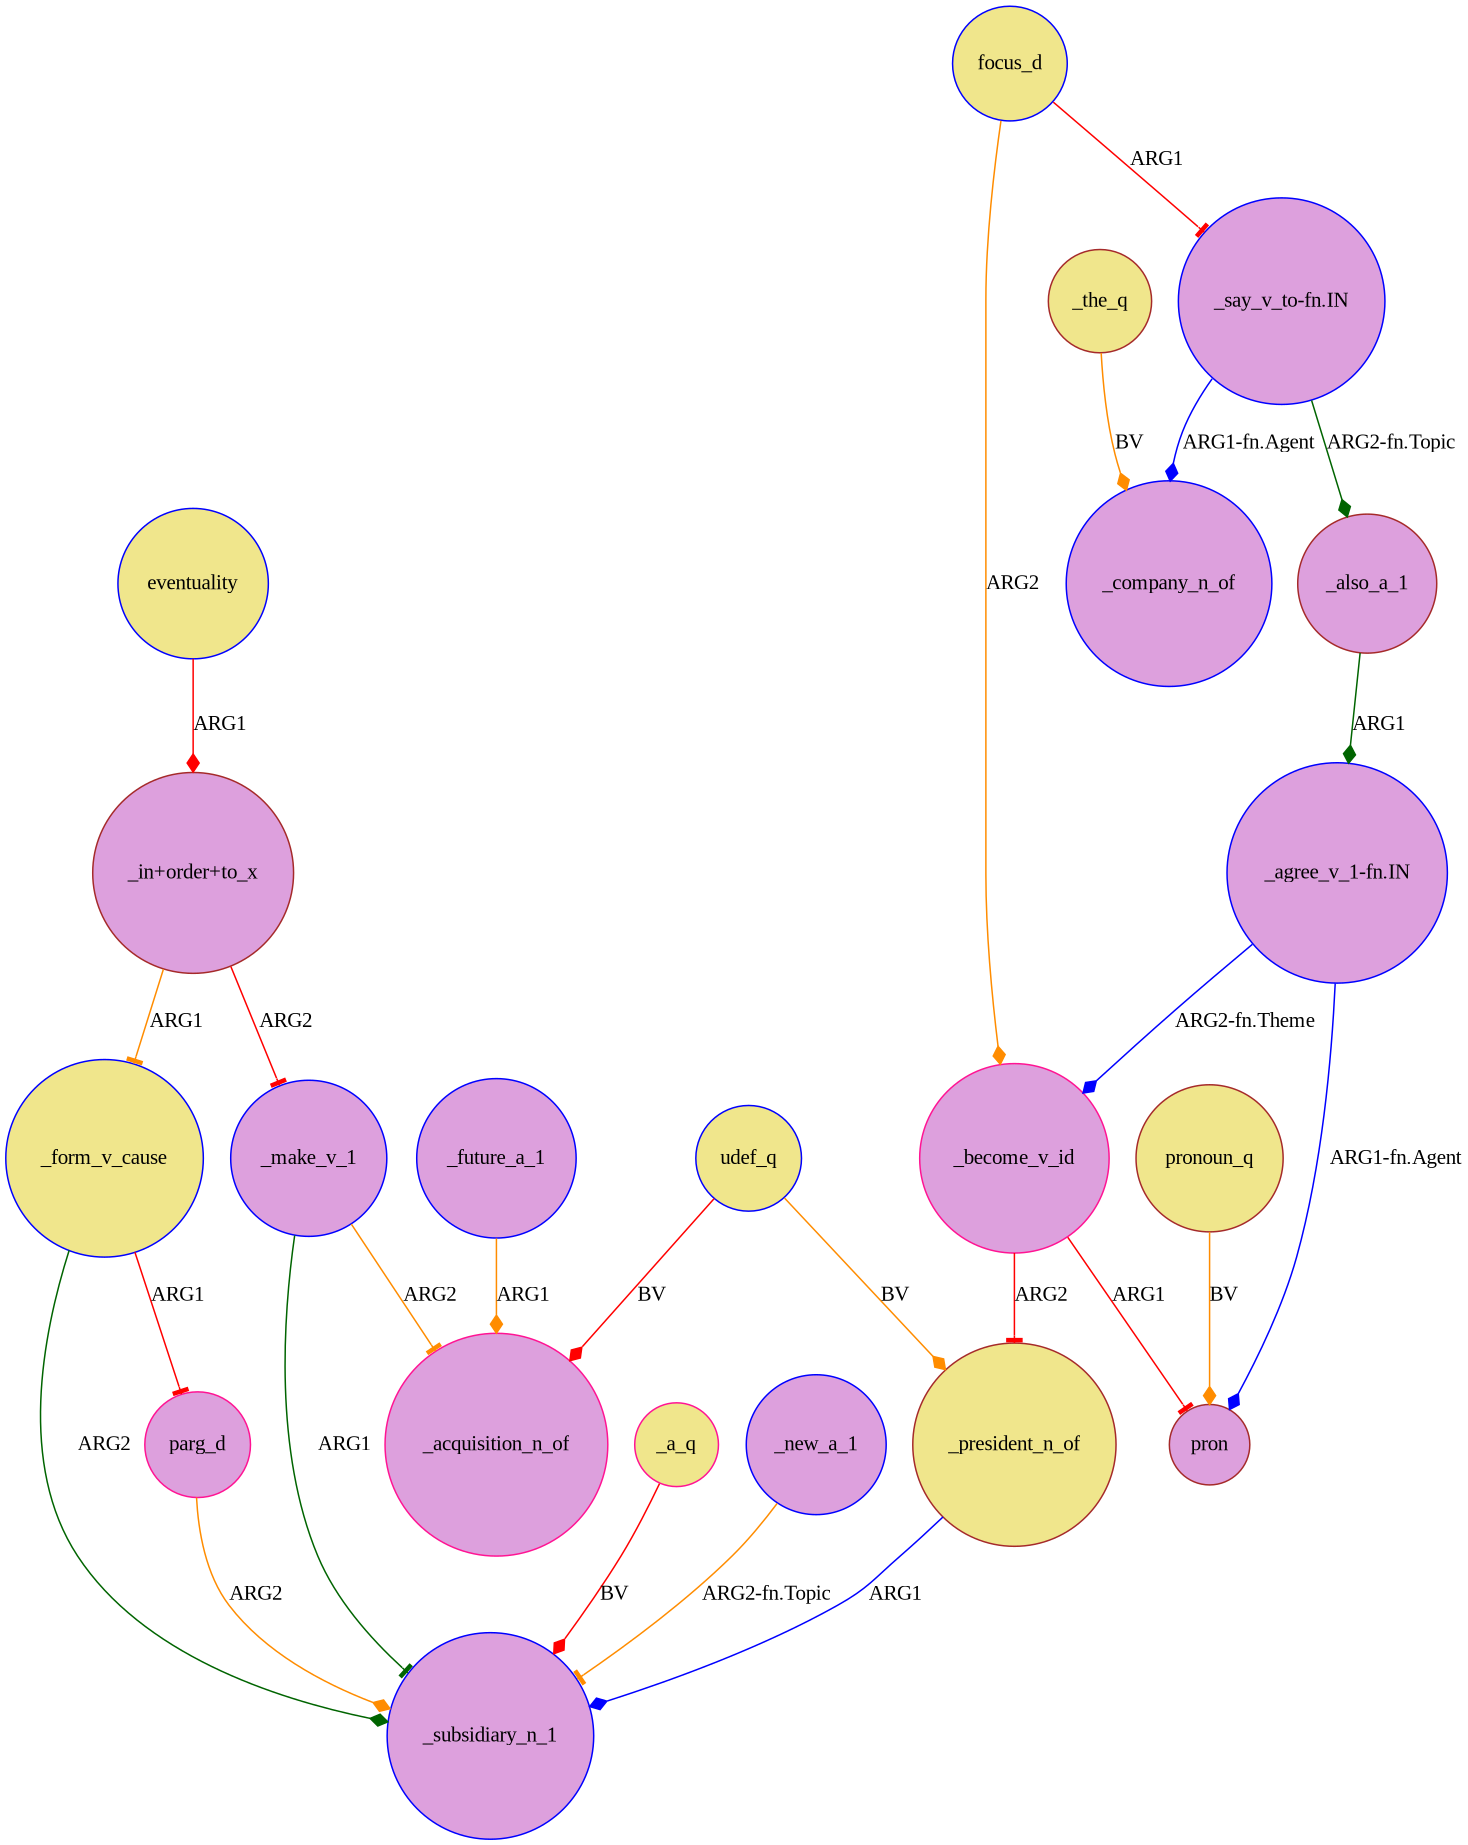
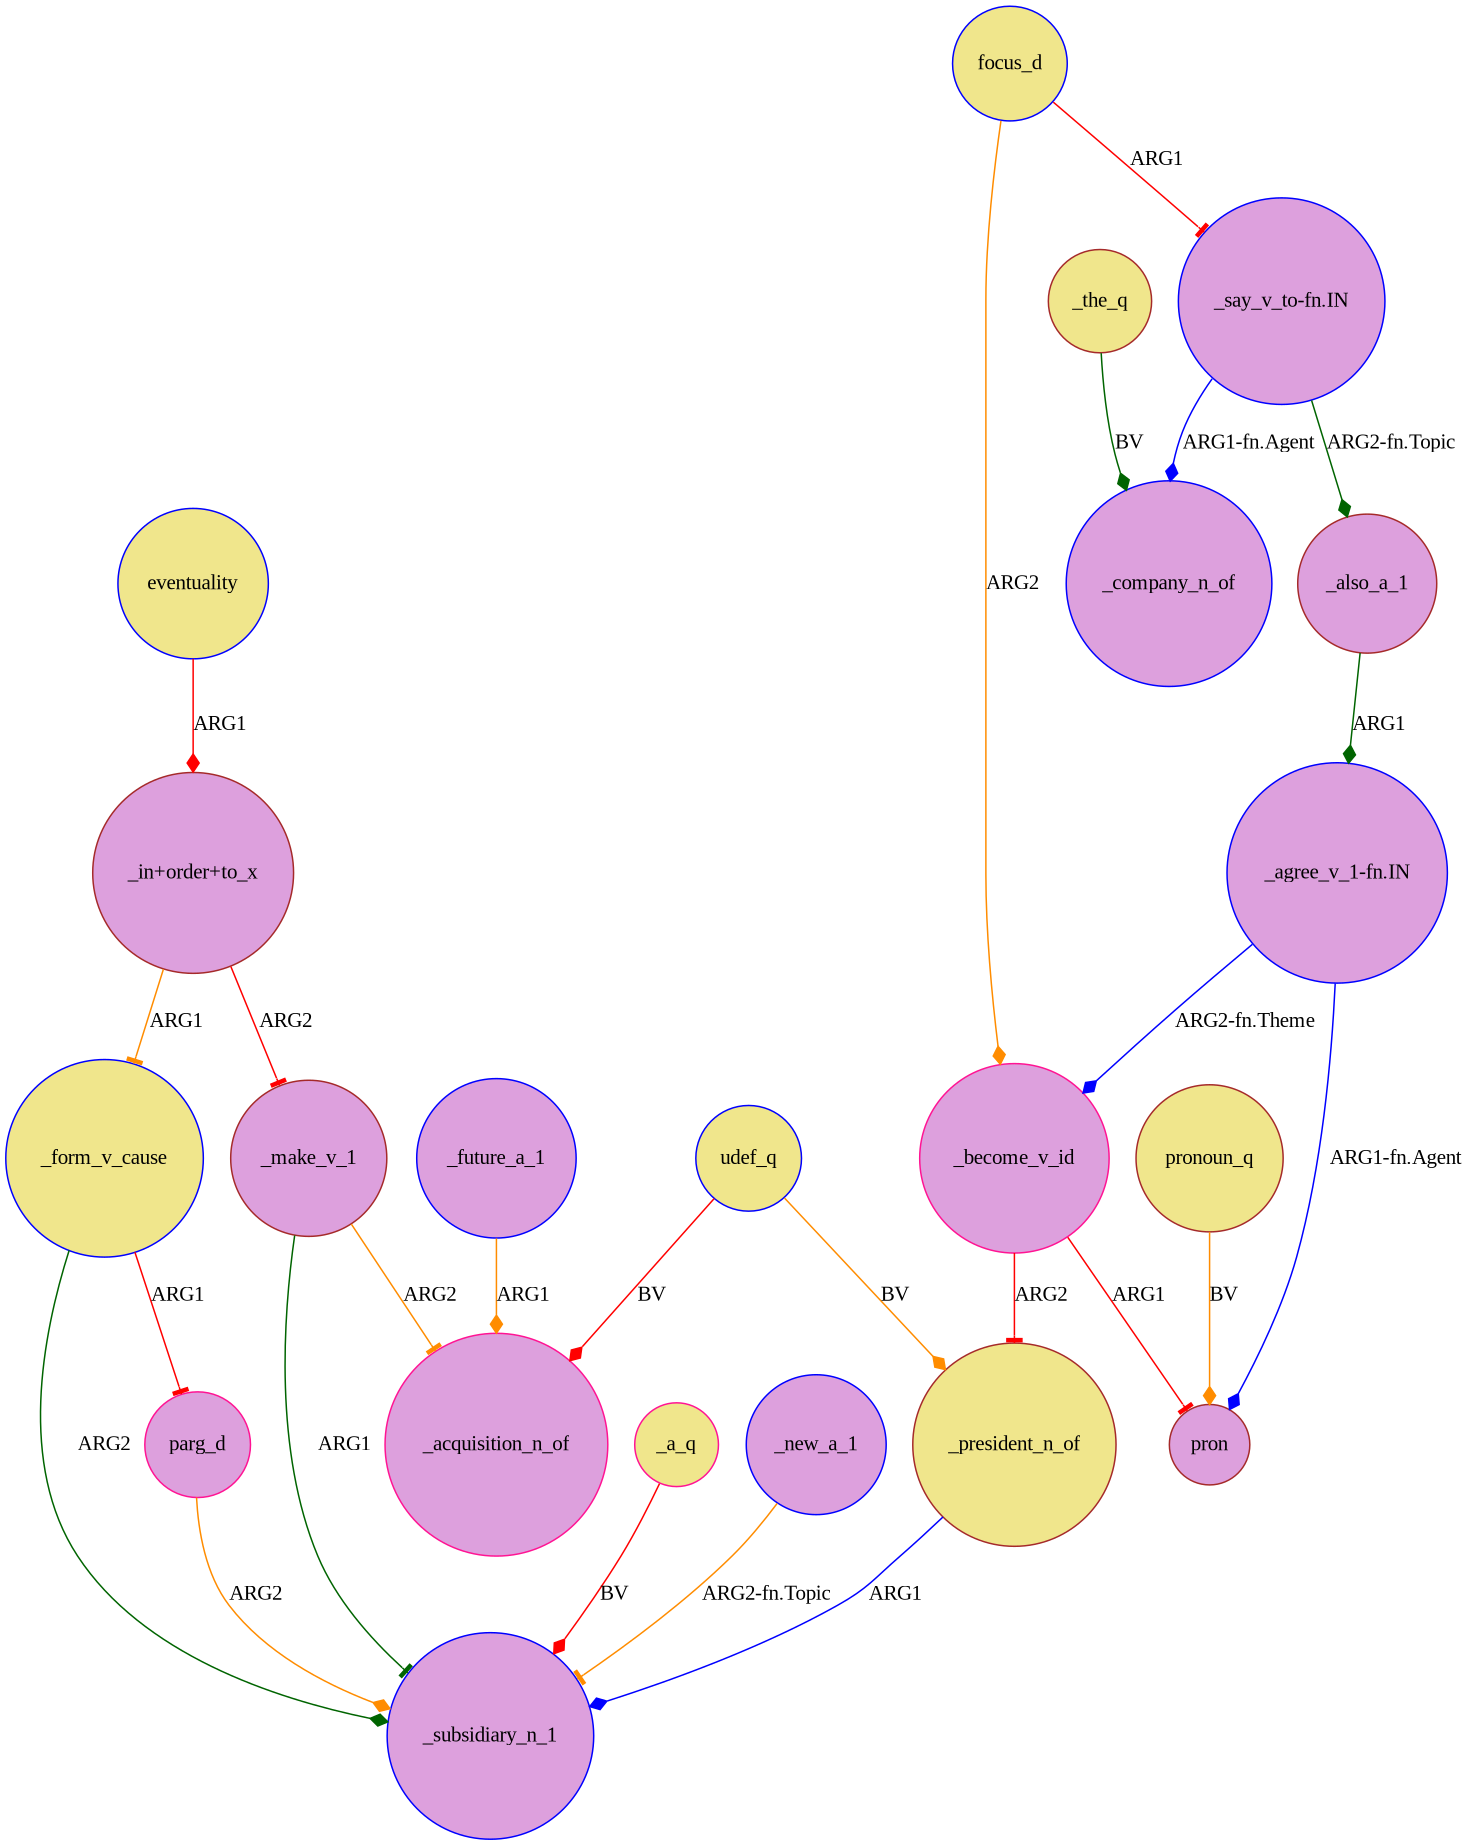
(1107, 414) -> (1107, 414)
(309, 1158) -> (309, 1158)
